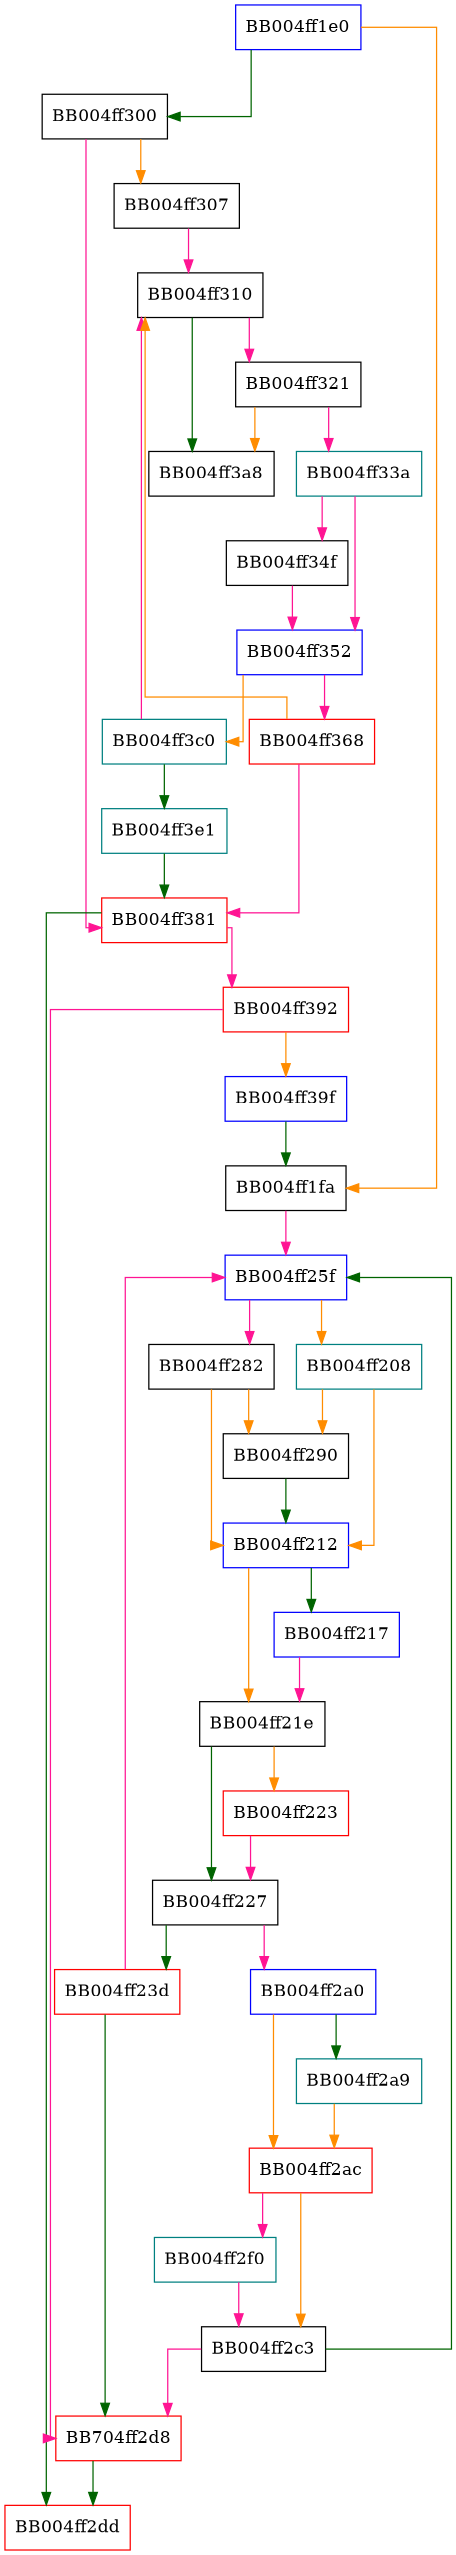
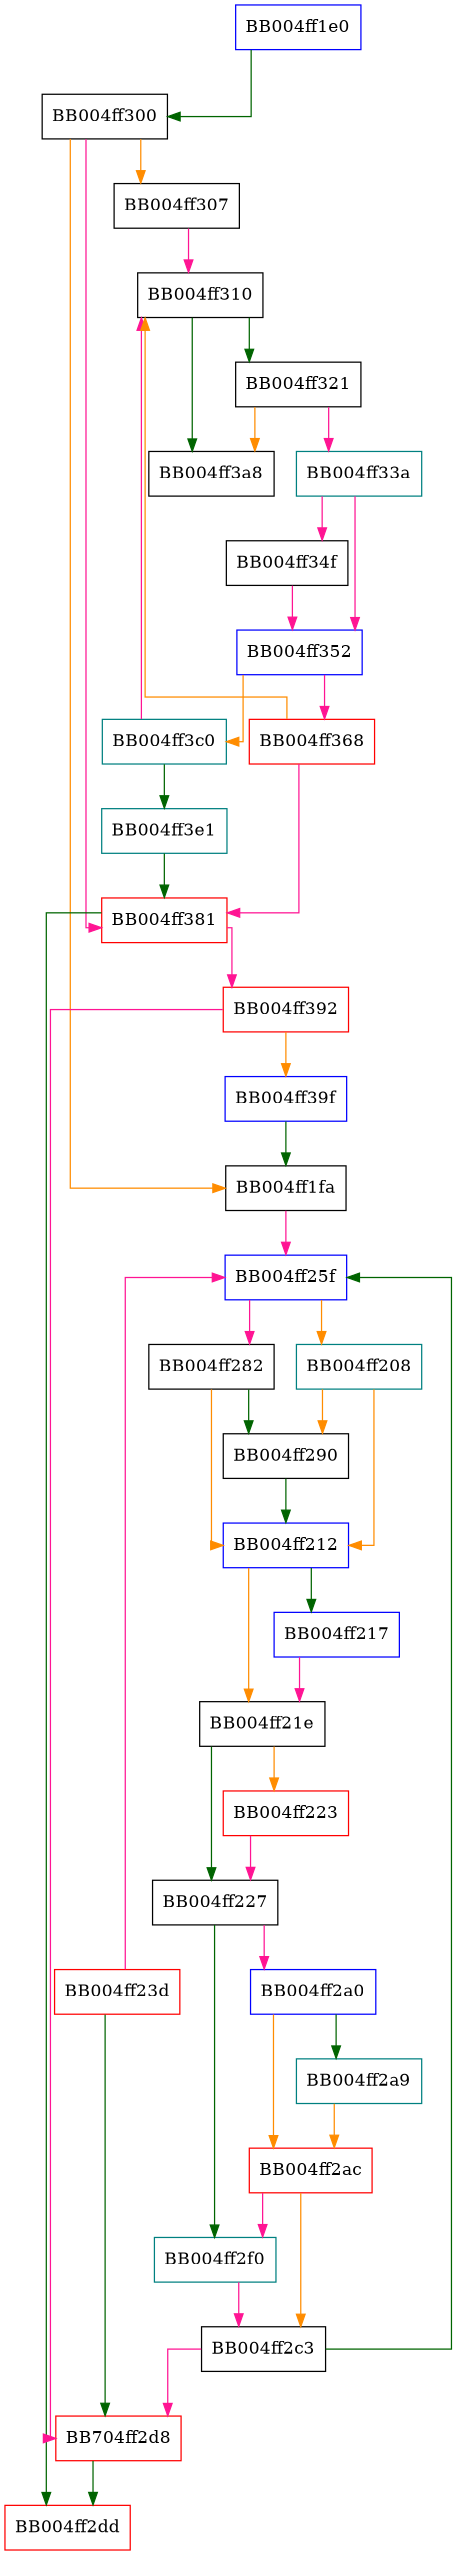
(249, 334) -> (249, 334)
(437, 609) -> (70, 735)
(249, 1405) -> (249, 1405)
(166, 1941) -> (215, 2075)
